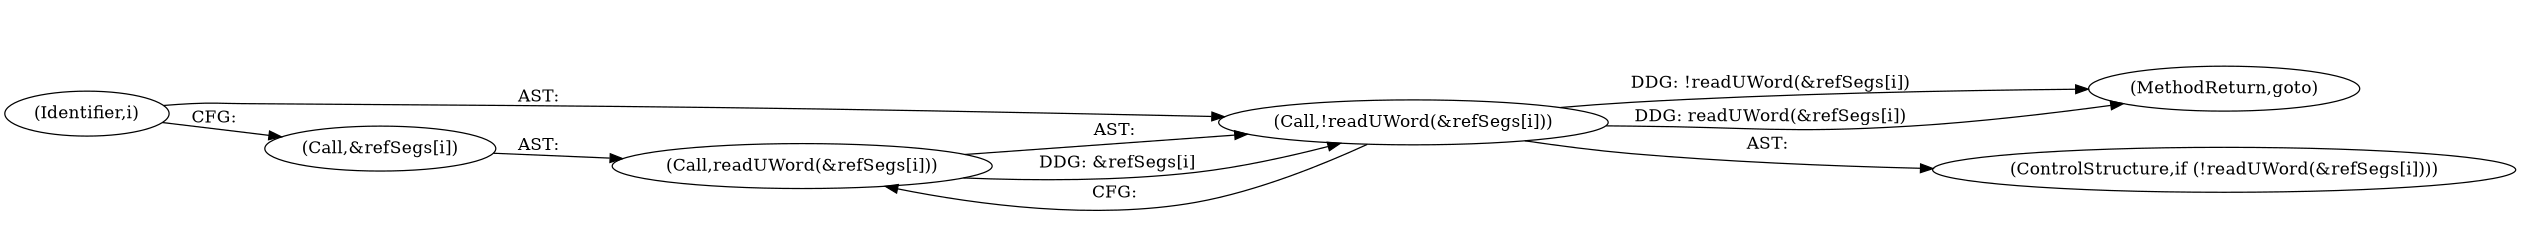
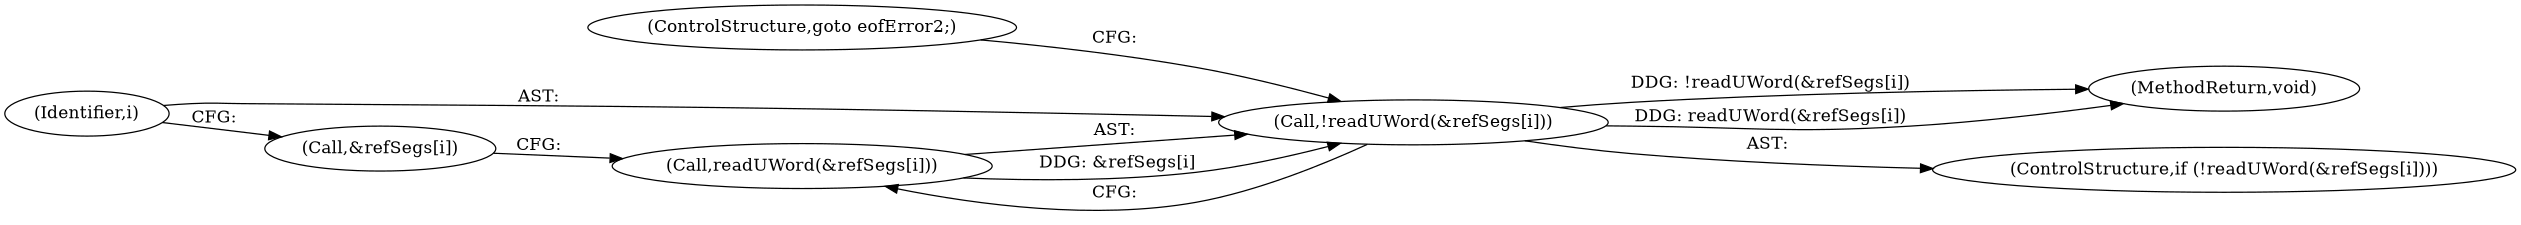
none -> (802, 27)
(2224, 89) -> (2224, 89)
(542, 145) -> (542, 145)
